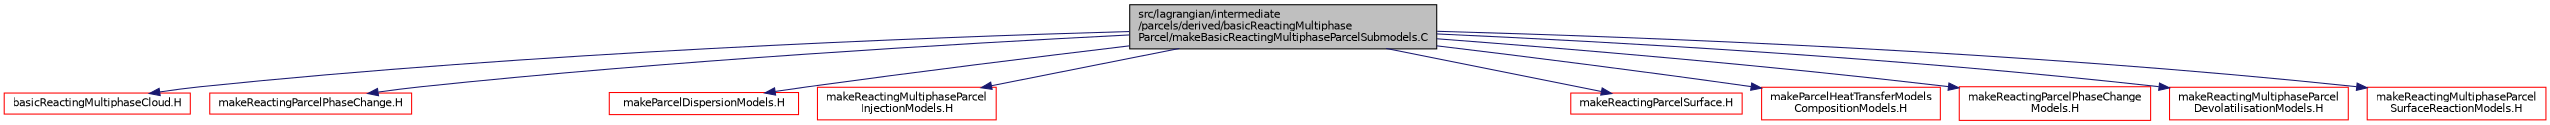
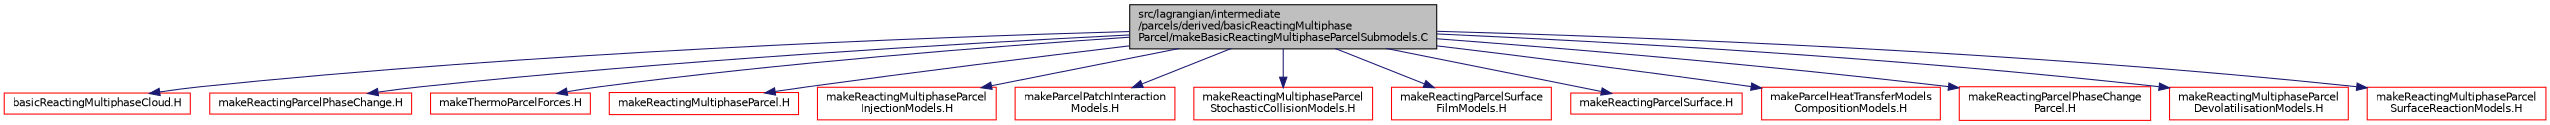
none -> (510, 104)
(704, 104) -> (704, 104)
none -> (1095, 104)
none -> (1283, 104)
none -> (1471, 104)
(2055, 104) -> (2055, 104)
